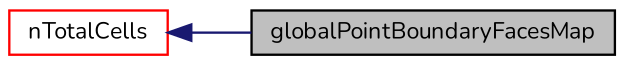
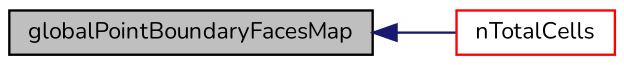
(222, 33) -> (426, 33)
